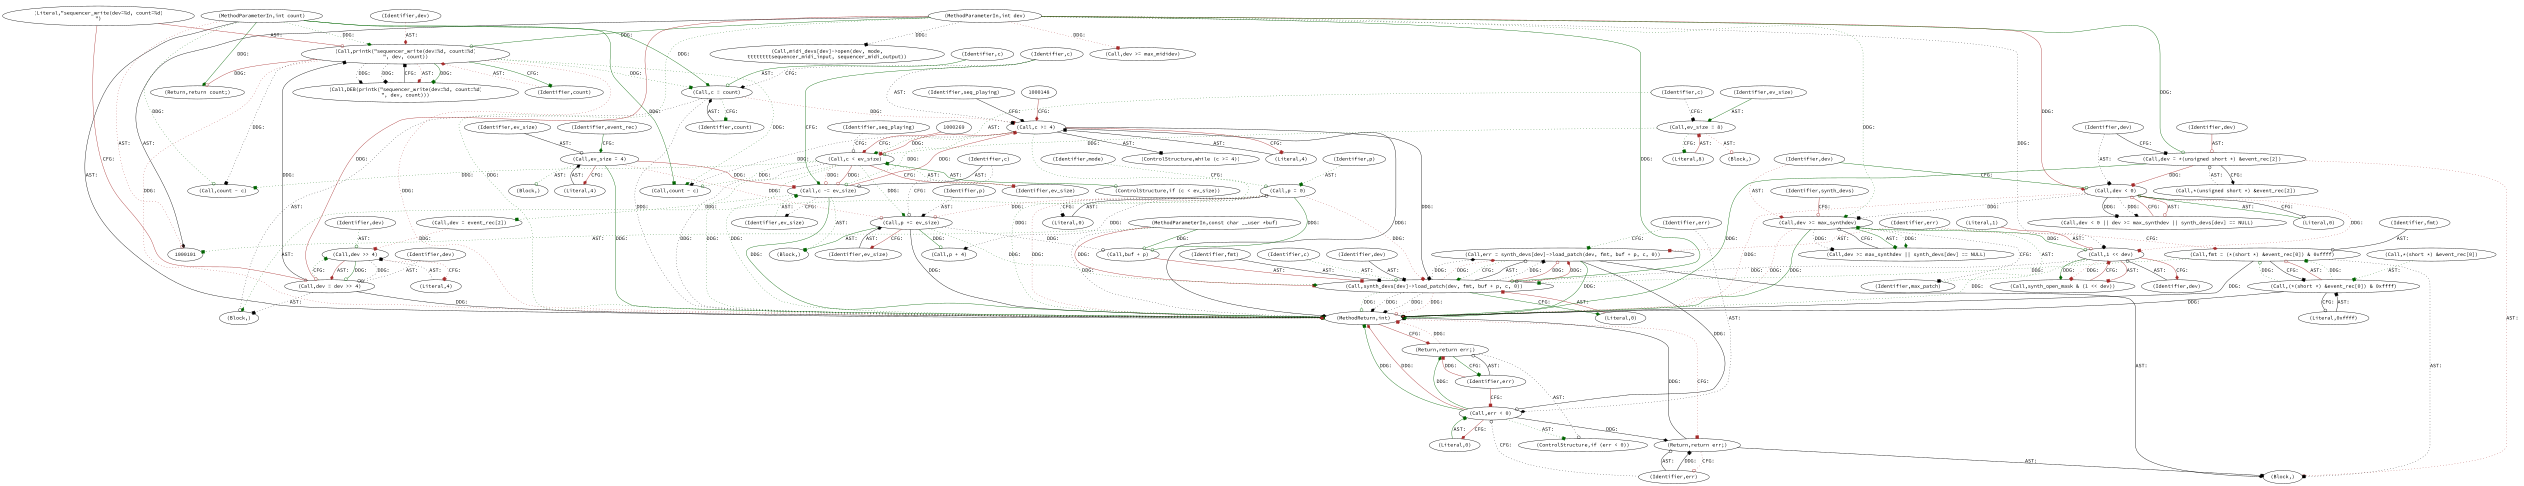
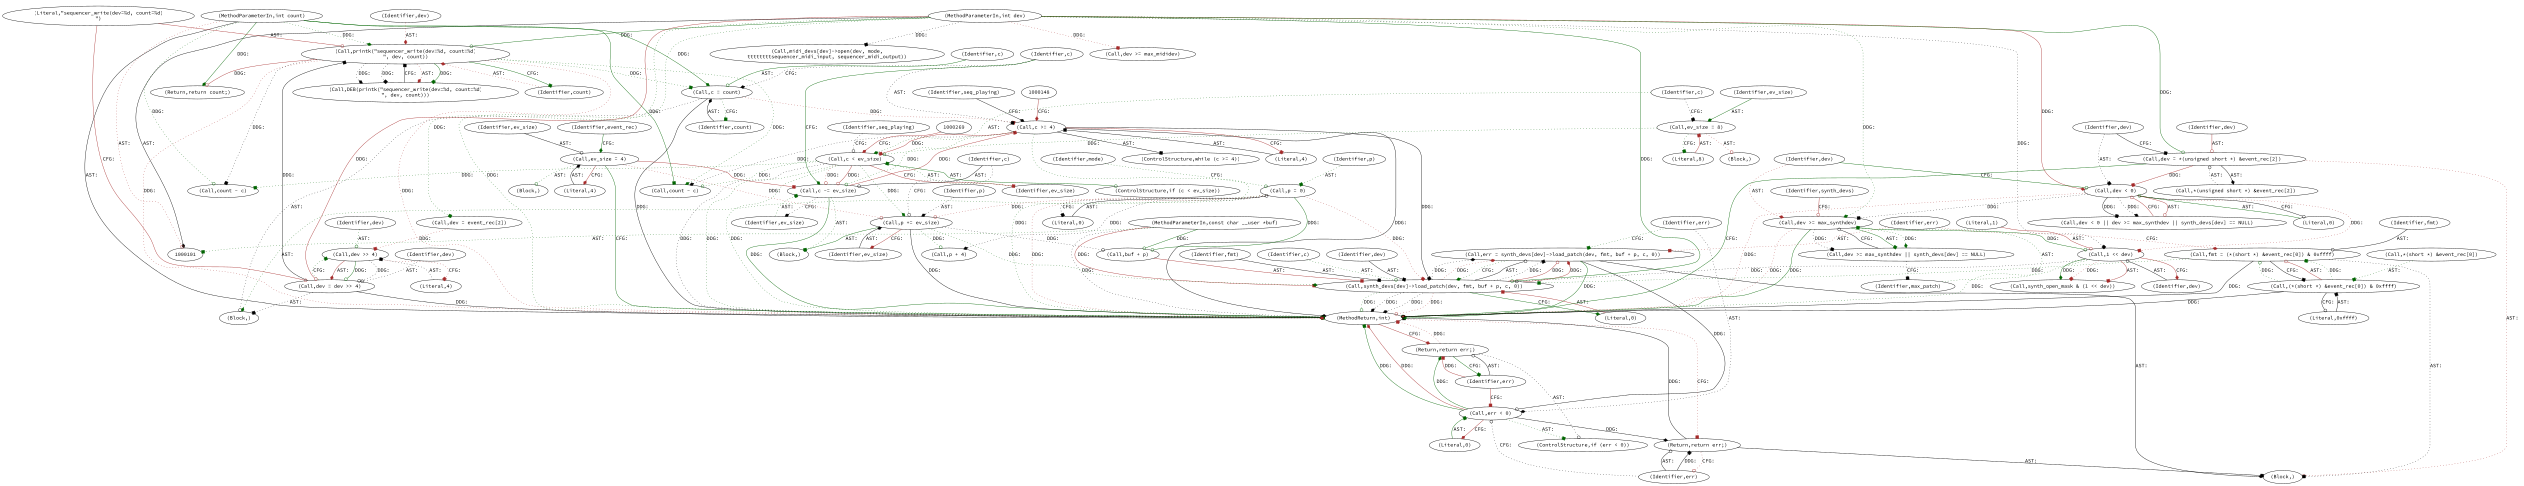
(2238, 175) -> (2238, 175)
(678, 207) -> (655, 99)
(929, 238) -> (929, 238)
(623, 239) -> (623, 239)
(1733, 239) -> (1733, 239)
(1984, 242) -> (1907, 269)
(2101, 274) -> none
(685, 299) -> (685, 299)
